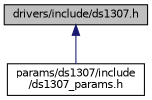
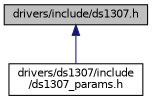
(76, 80) -> (76, 80)
